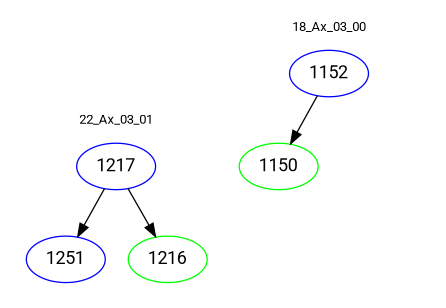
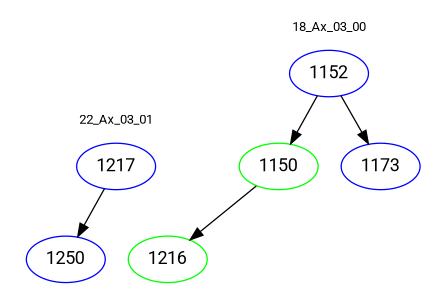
none -> (381, 166)
(138, 207) -> (228, 209)
(66, 259) -> (66, 259)
